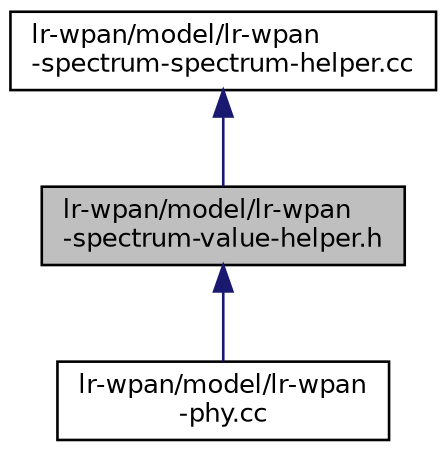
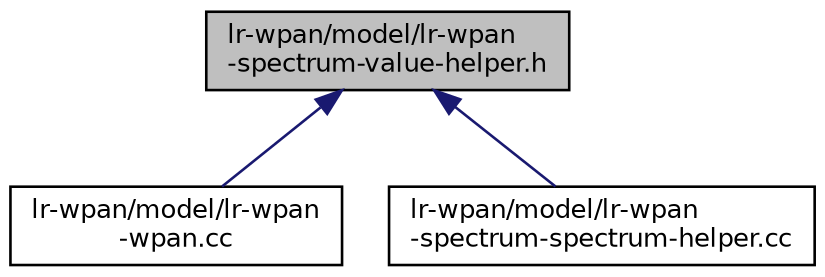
(223, 152) -> (505, 147)
(223, 401) -> (176, 226)
